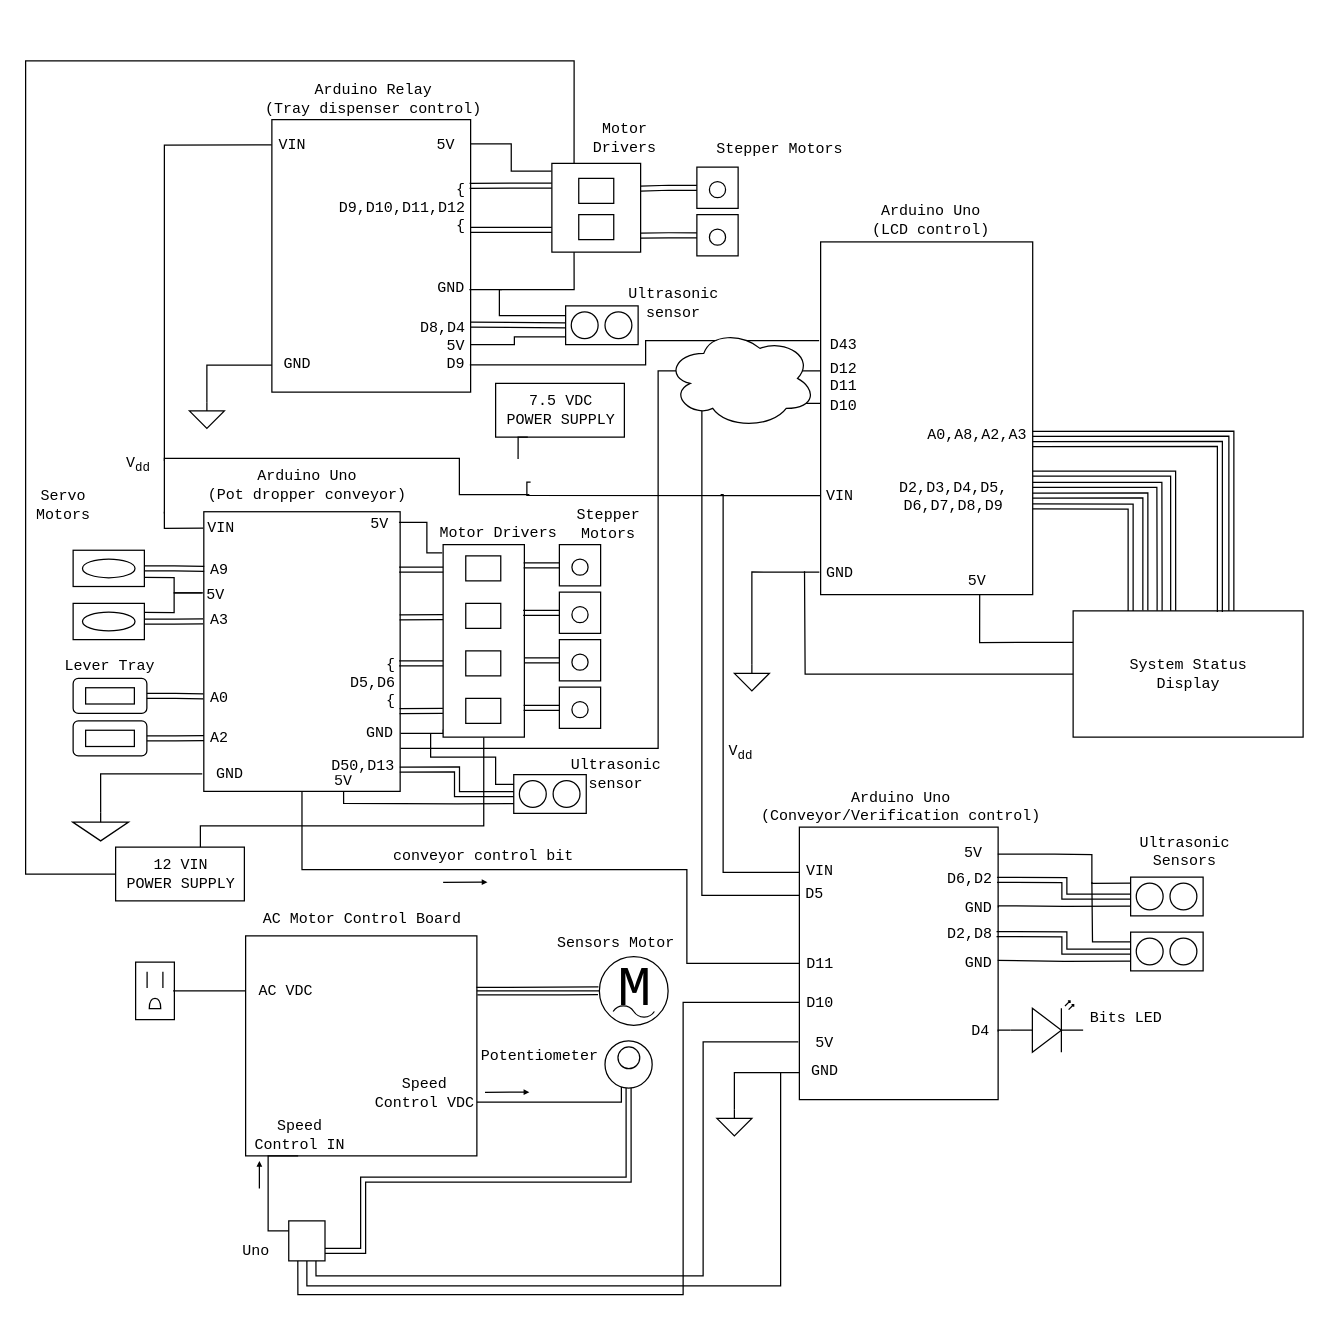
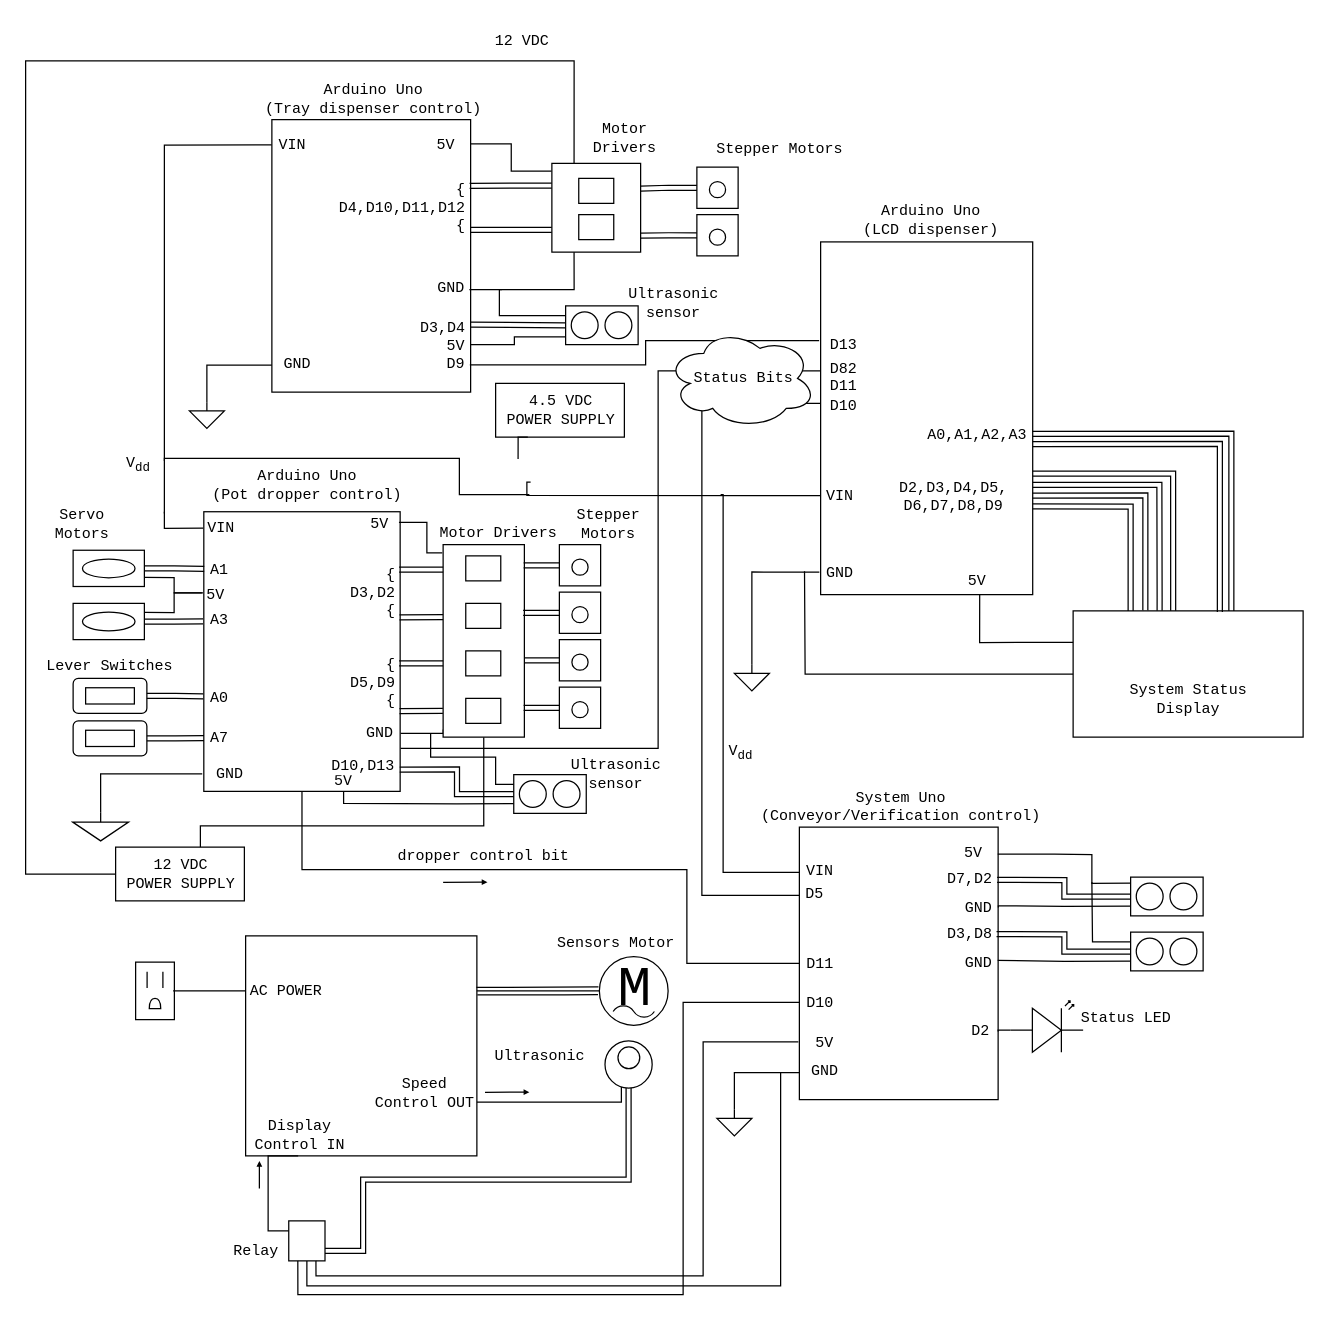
none -> (522, 42)
(374, 99) -> (374, 99)
(403, 208) -> (403, 208)
(931, 221) -> (931, 221)
(440, 328) -> (440, 328)
(844, 346) -> (844, 346)
(844, 369) -> (844, 369)
none -> (743, 378)
(561, 411) -> (561, 411)
(978, 436) -> (978, 436)
(308, 486) -> (308, 486)
(63, 505) -> (81, 524)
(219, 571) -> (219, 571)
none -> (374, 581)
(110, 667) -> (110, 667)
(1188, 674) -> (1188, 699)
(370, 684) -> (370, 684)
(219, 738) -> (219, 738)
(346, 776) -> (346, 776)
(901, 807) -> (901, 807)
(1184, 851) -> none
(484, 857) -> (484, 857)
(181, 874) -> (181, 874)
(970, 879) -> (970, 879)
(361, 919) -> none
(970, 934) -> (970, 934)
(286, 992) -> (286, 992)
(1126, 1018) -> (1126, 1018)
(980, 1032) -> (980, 1032)
(540, 1057) -> (540, 1057)
(425, 1093) -> (425, 1093)
(300, 1136) -> (300, 1136)
(256, 1252) -> (256, 1252)
